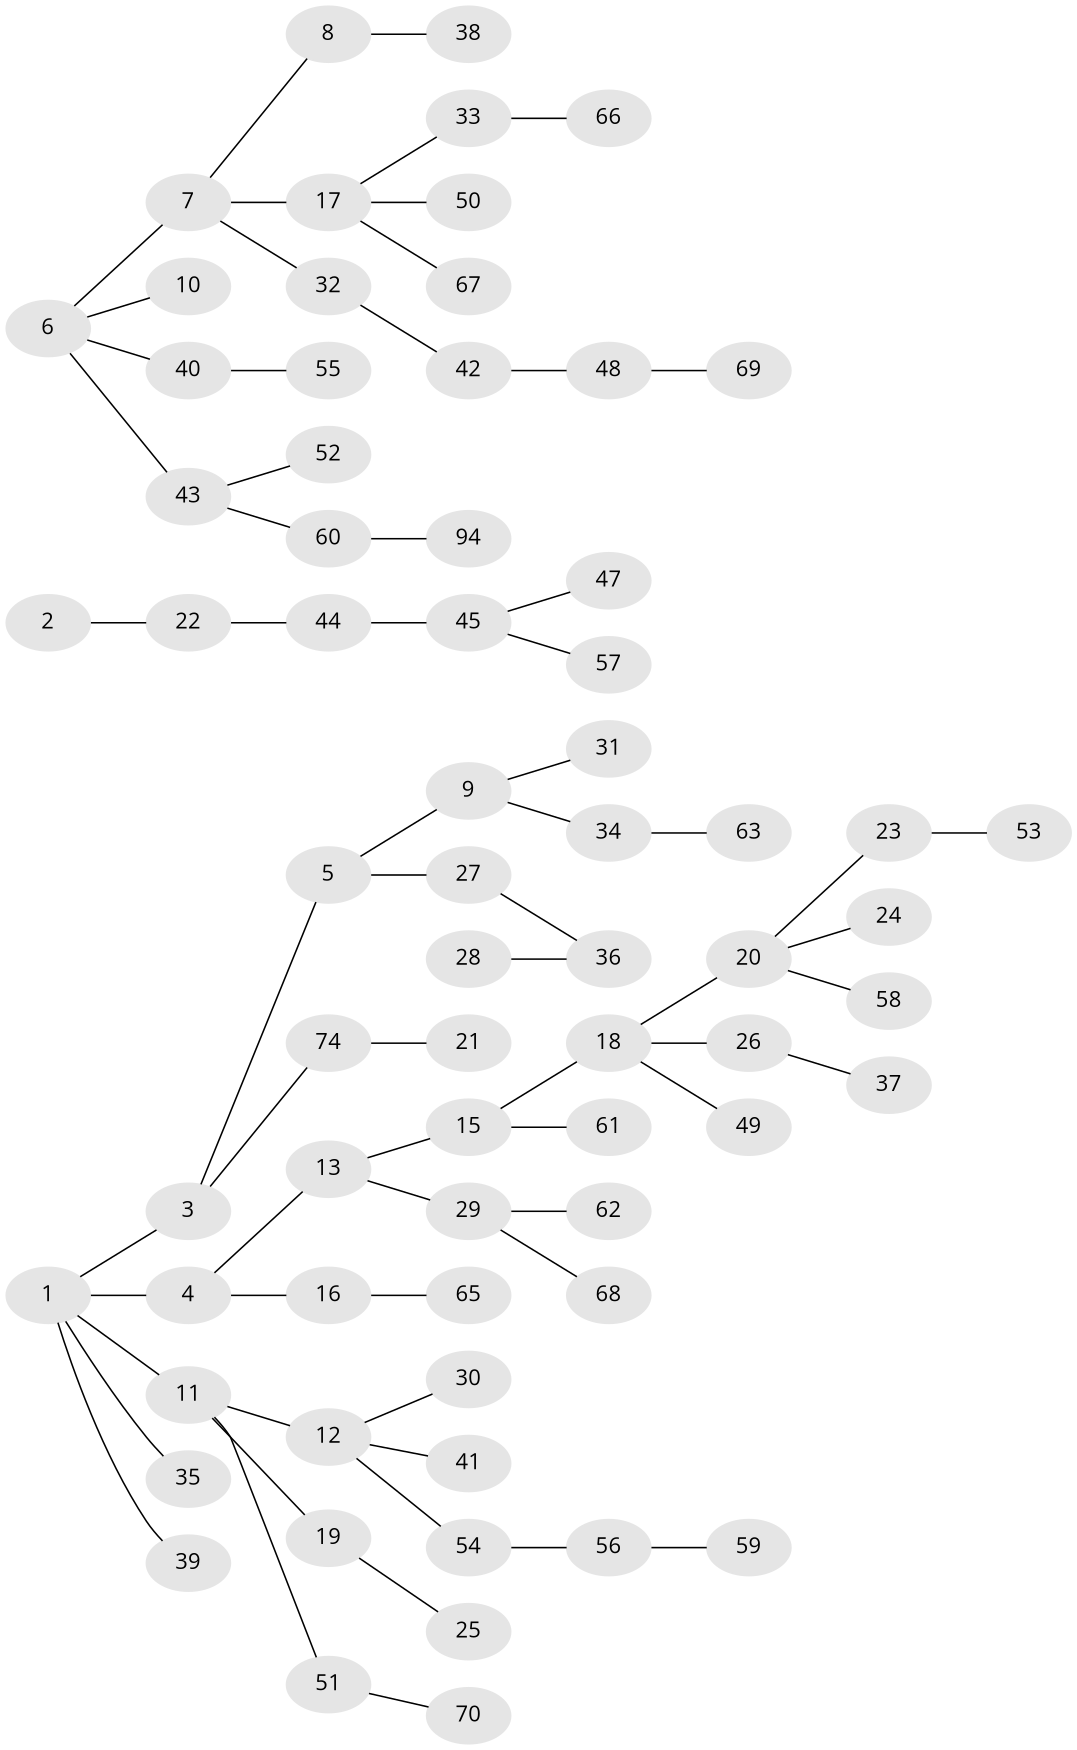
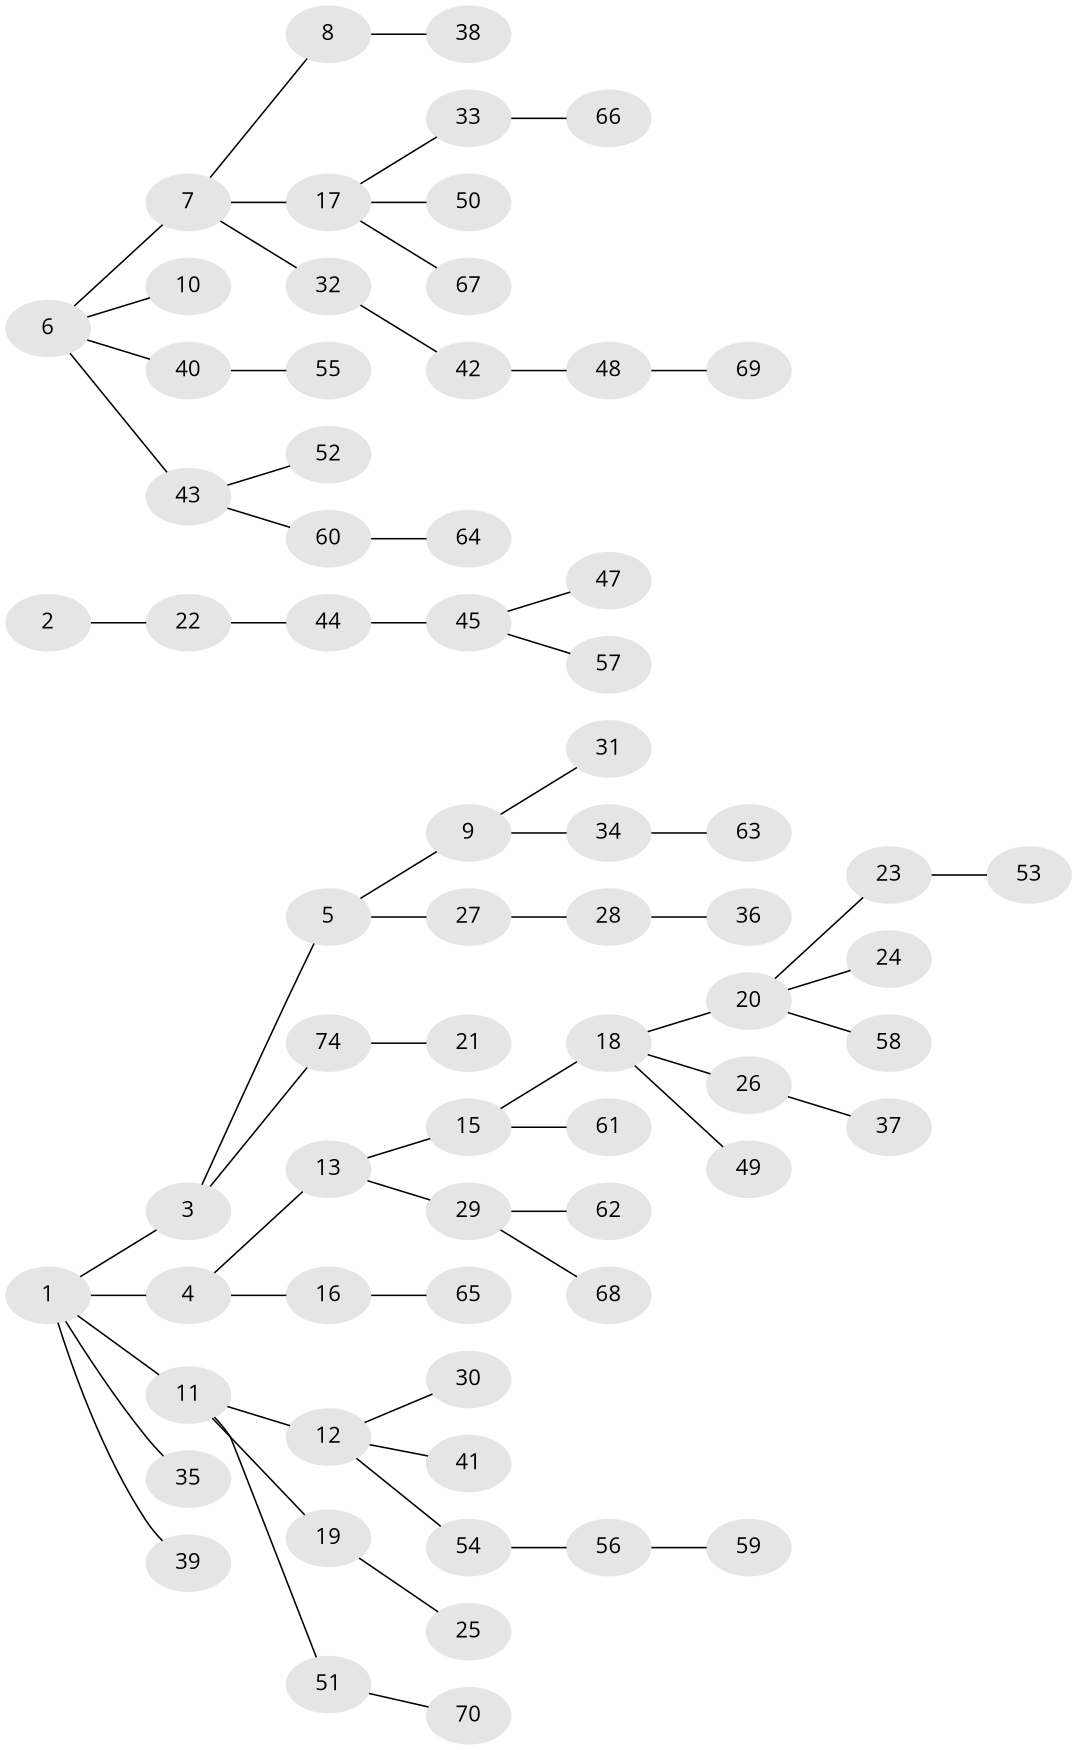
(469, 539) -> (469, 539)
(539, 917) -> (539, 917)
